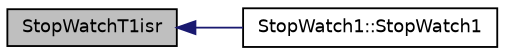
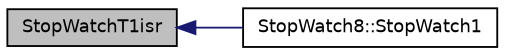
(370, 28) -> (370, 28)
